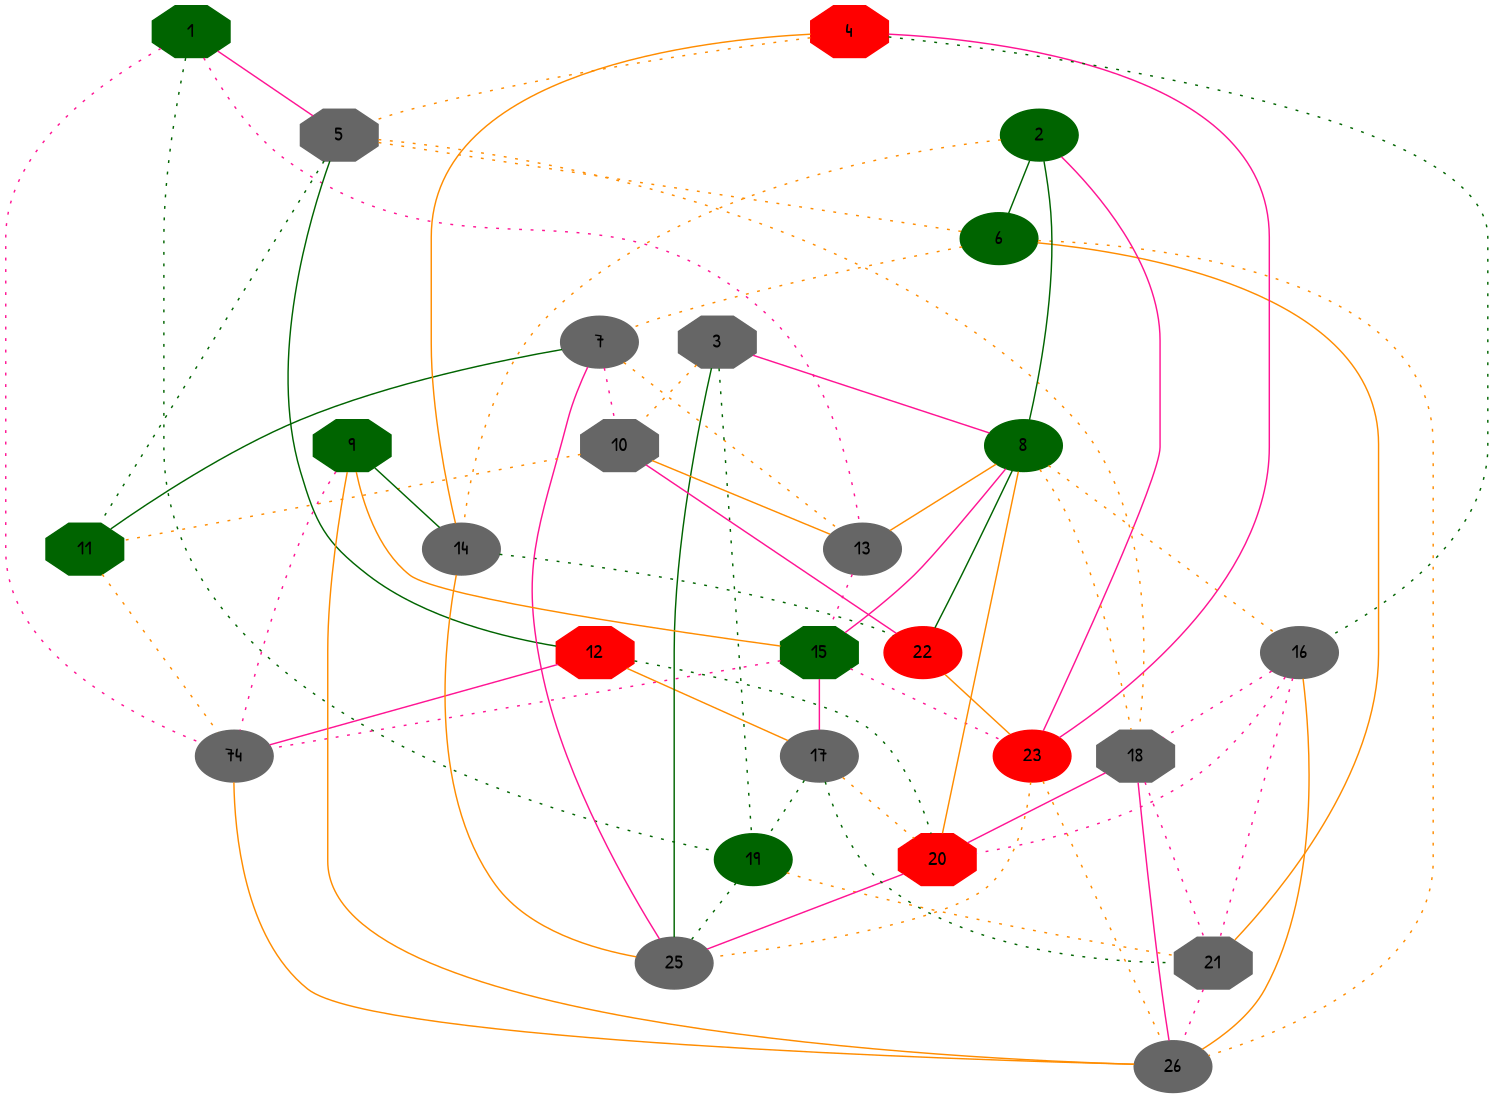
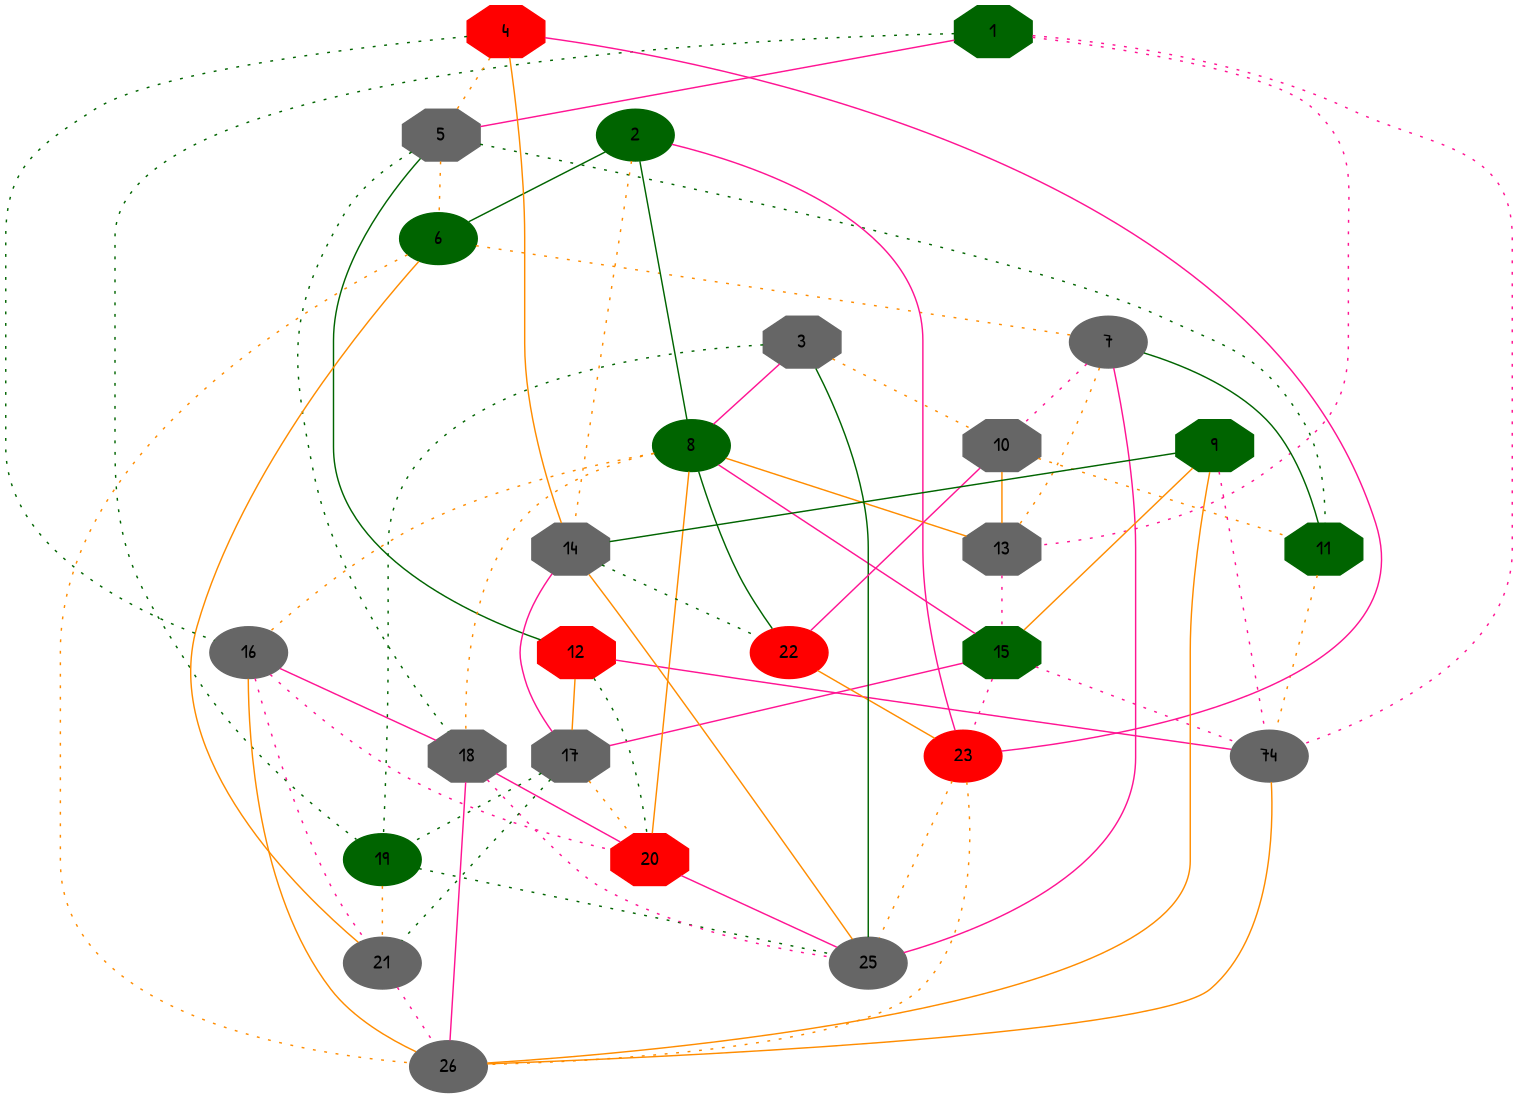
(901, 286) -> (307, 440)
(461, 549) -> (571, 549)
(862, 549) -> (1002, 549)
none -> (520, 653)
(1218, 704) -> (358, 704)
(819, 756) -> (571, 756)
(1174, 860) -> (630, 902)
(1213, 963) -> (382, 963)
